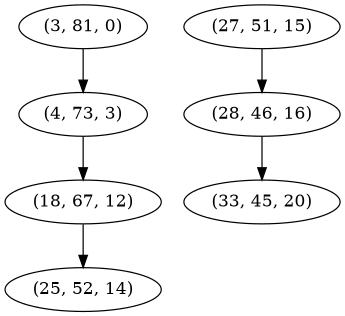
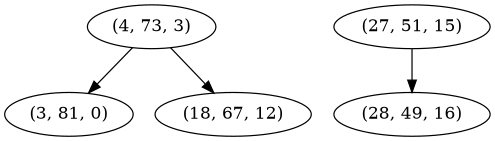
(83, 65) -> (115, 66)
(262, 114) -> (412, 114)
(262, 202) -> none
(83, 290) -> none
